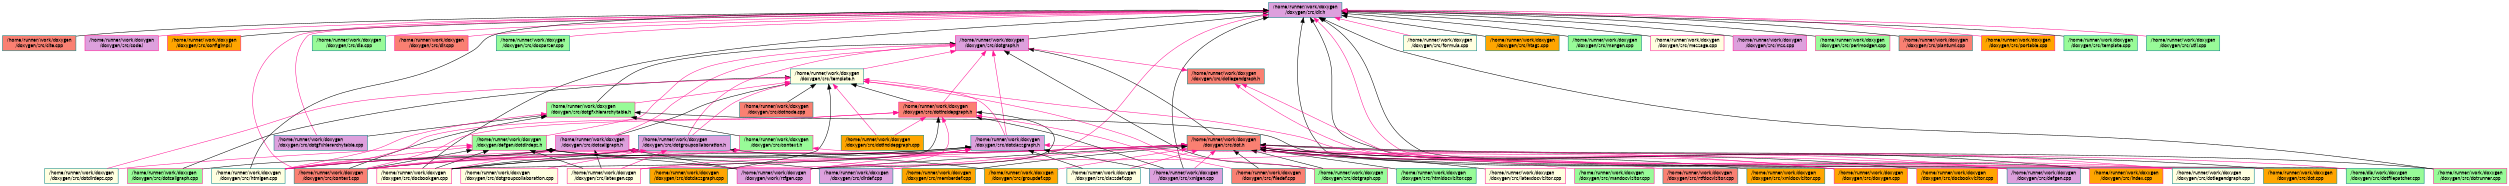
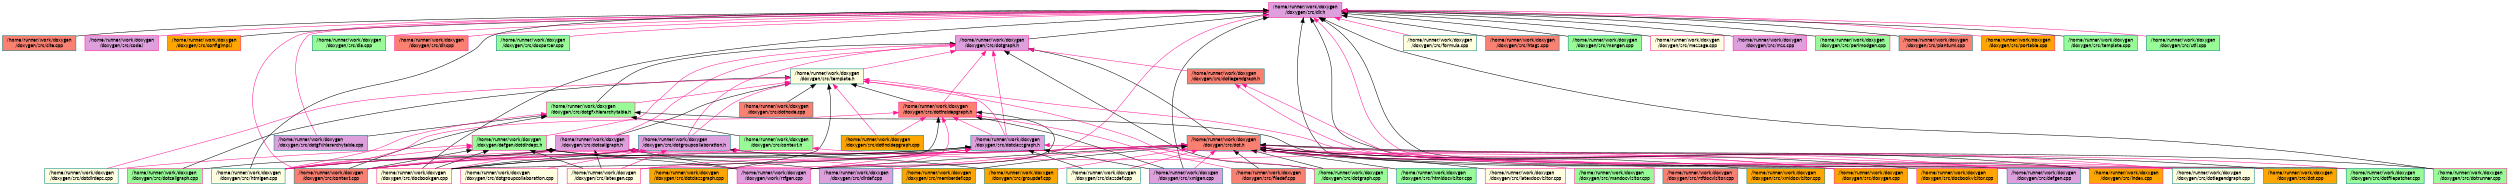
(1305, 10) -> (1305, 10)
(1522, 43) -> (1522, 43)
(1105, 59) -> (1110, 61)
(533, 126) -> (975, 127)
(2385, 176) -> (2385, 176)
